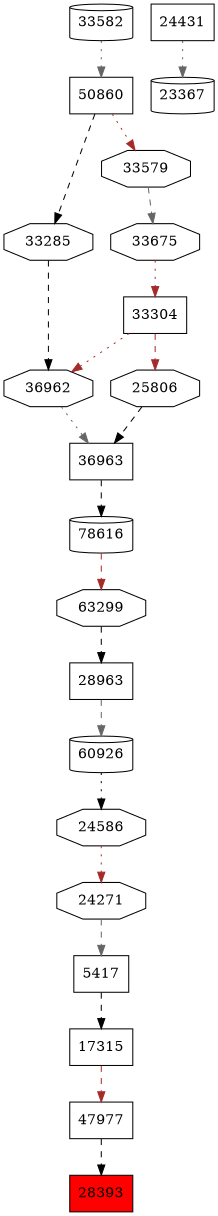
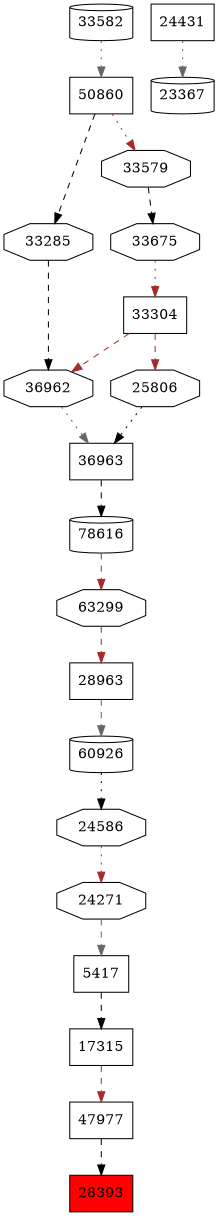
(150, 200) -> (150, 200)
(105, 350) -> (105, 350)
(131, 421) -> (131, 421)
(101, 640) -> (101, 640)
